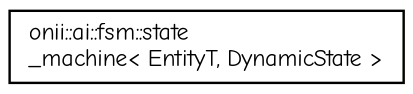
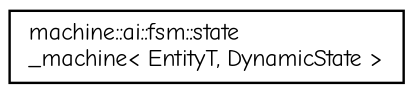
(207, 47) -> (207, 47)
